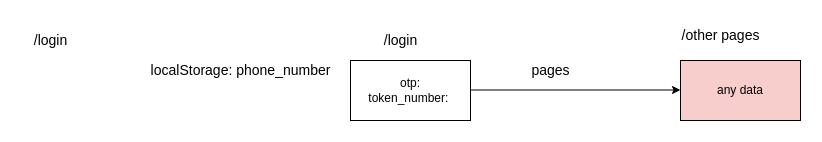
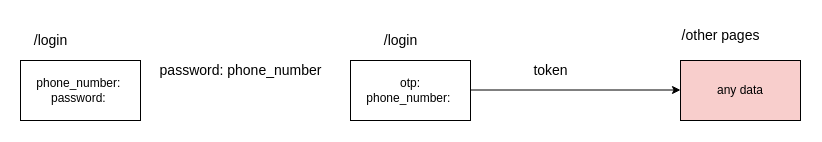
(241, 71) -> (241, 71)
(551, 71) -> (551, 71)
none -> (81, 91)
(411, 91) -> (411, 91)
